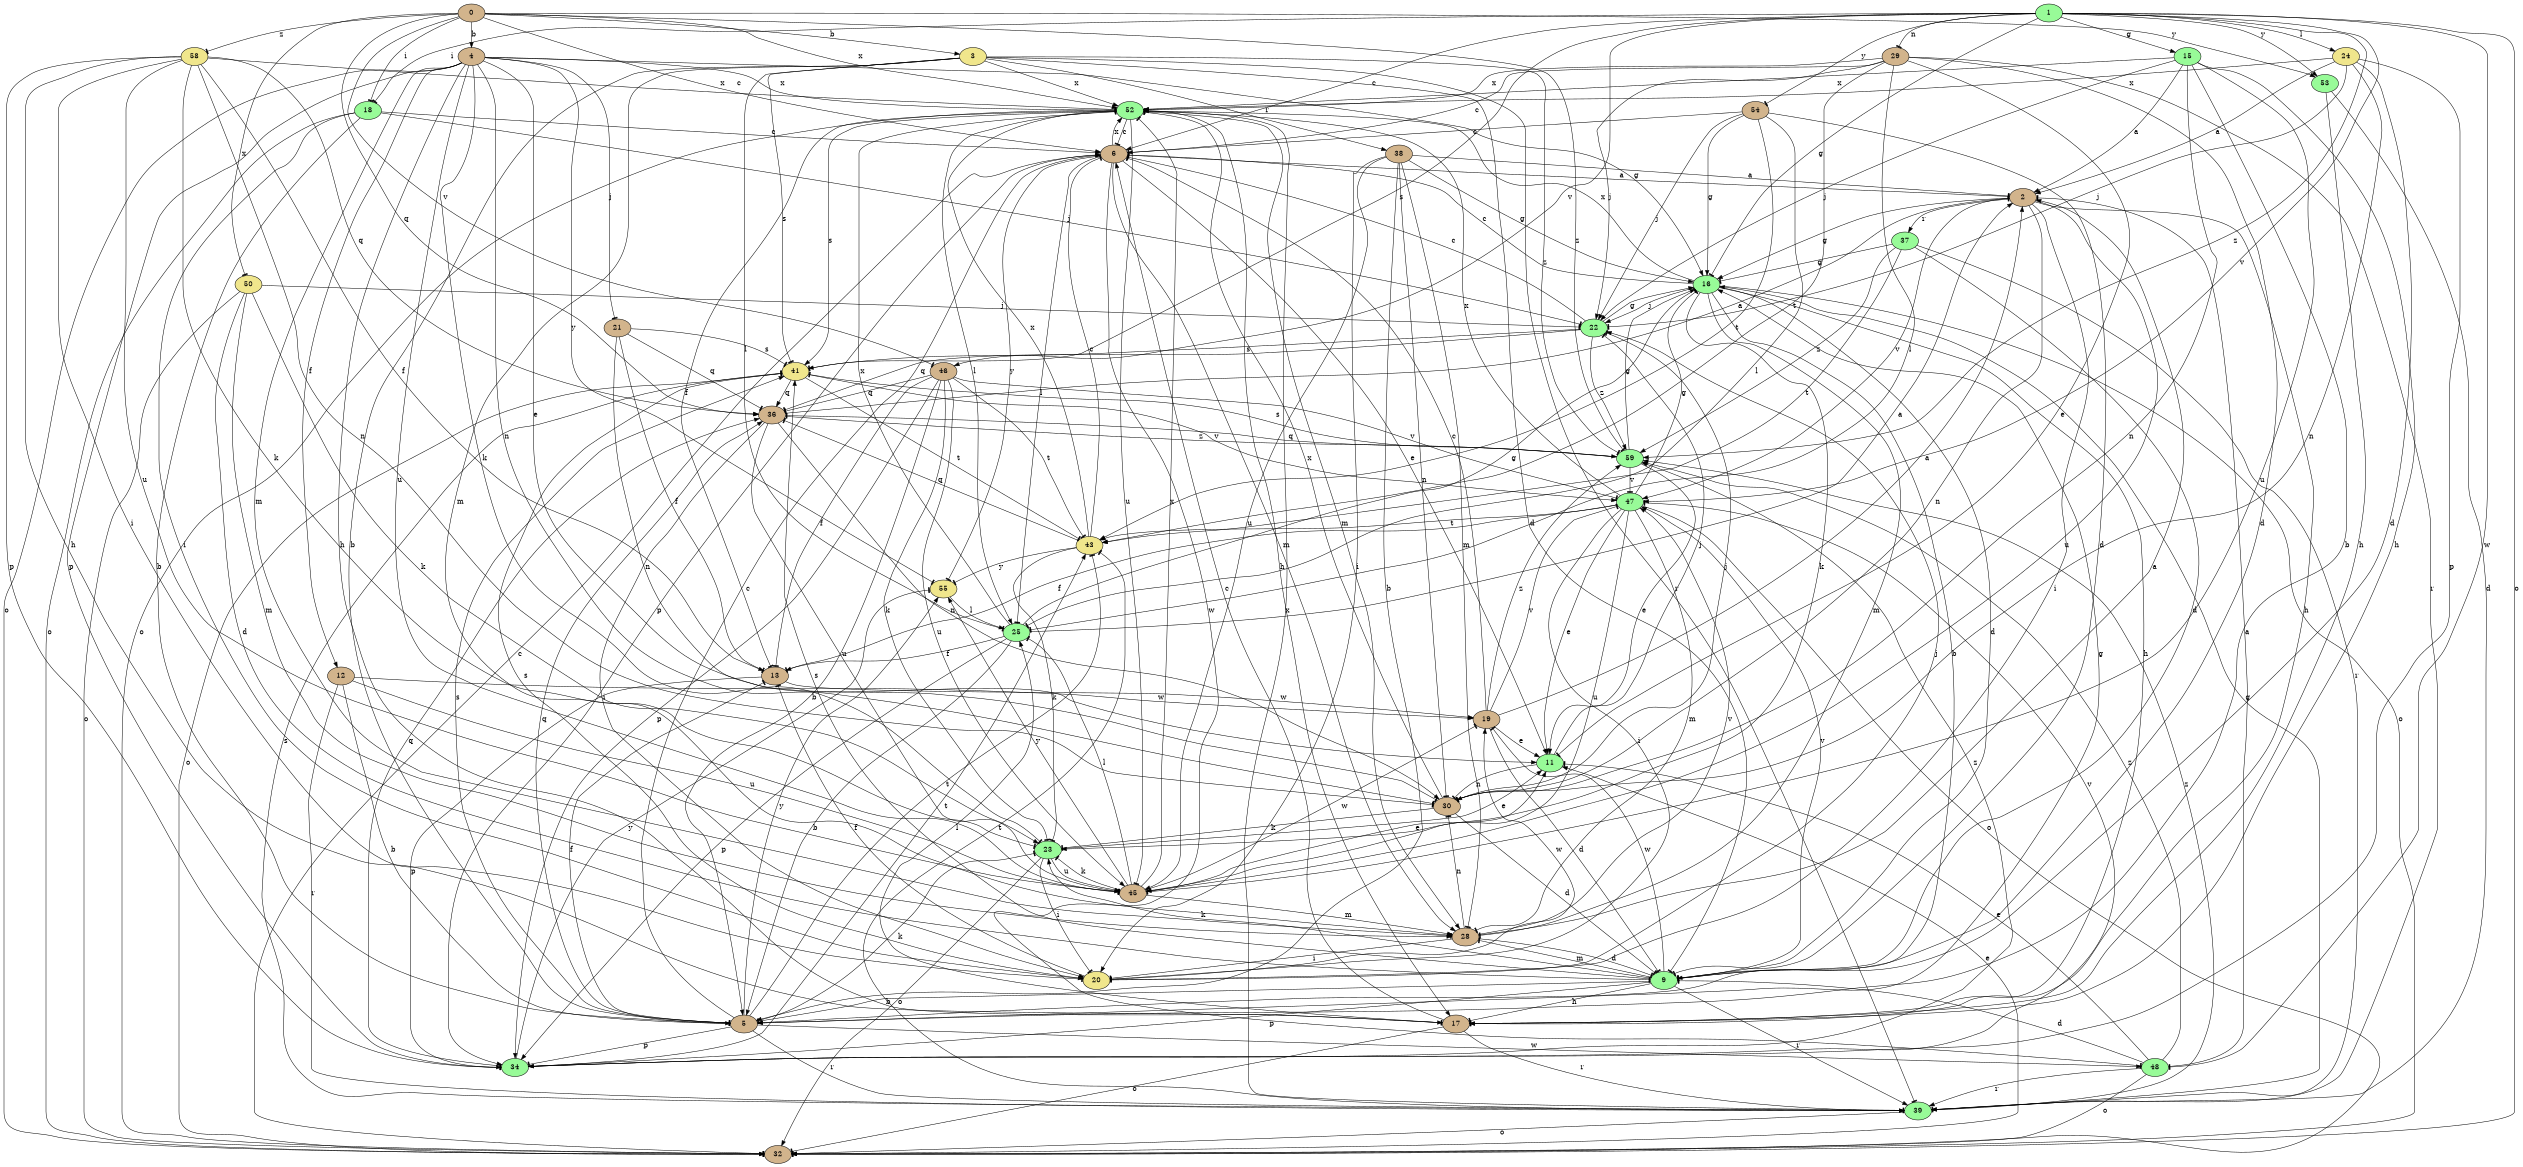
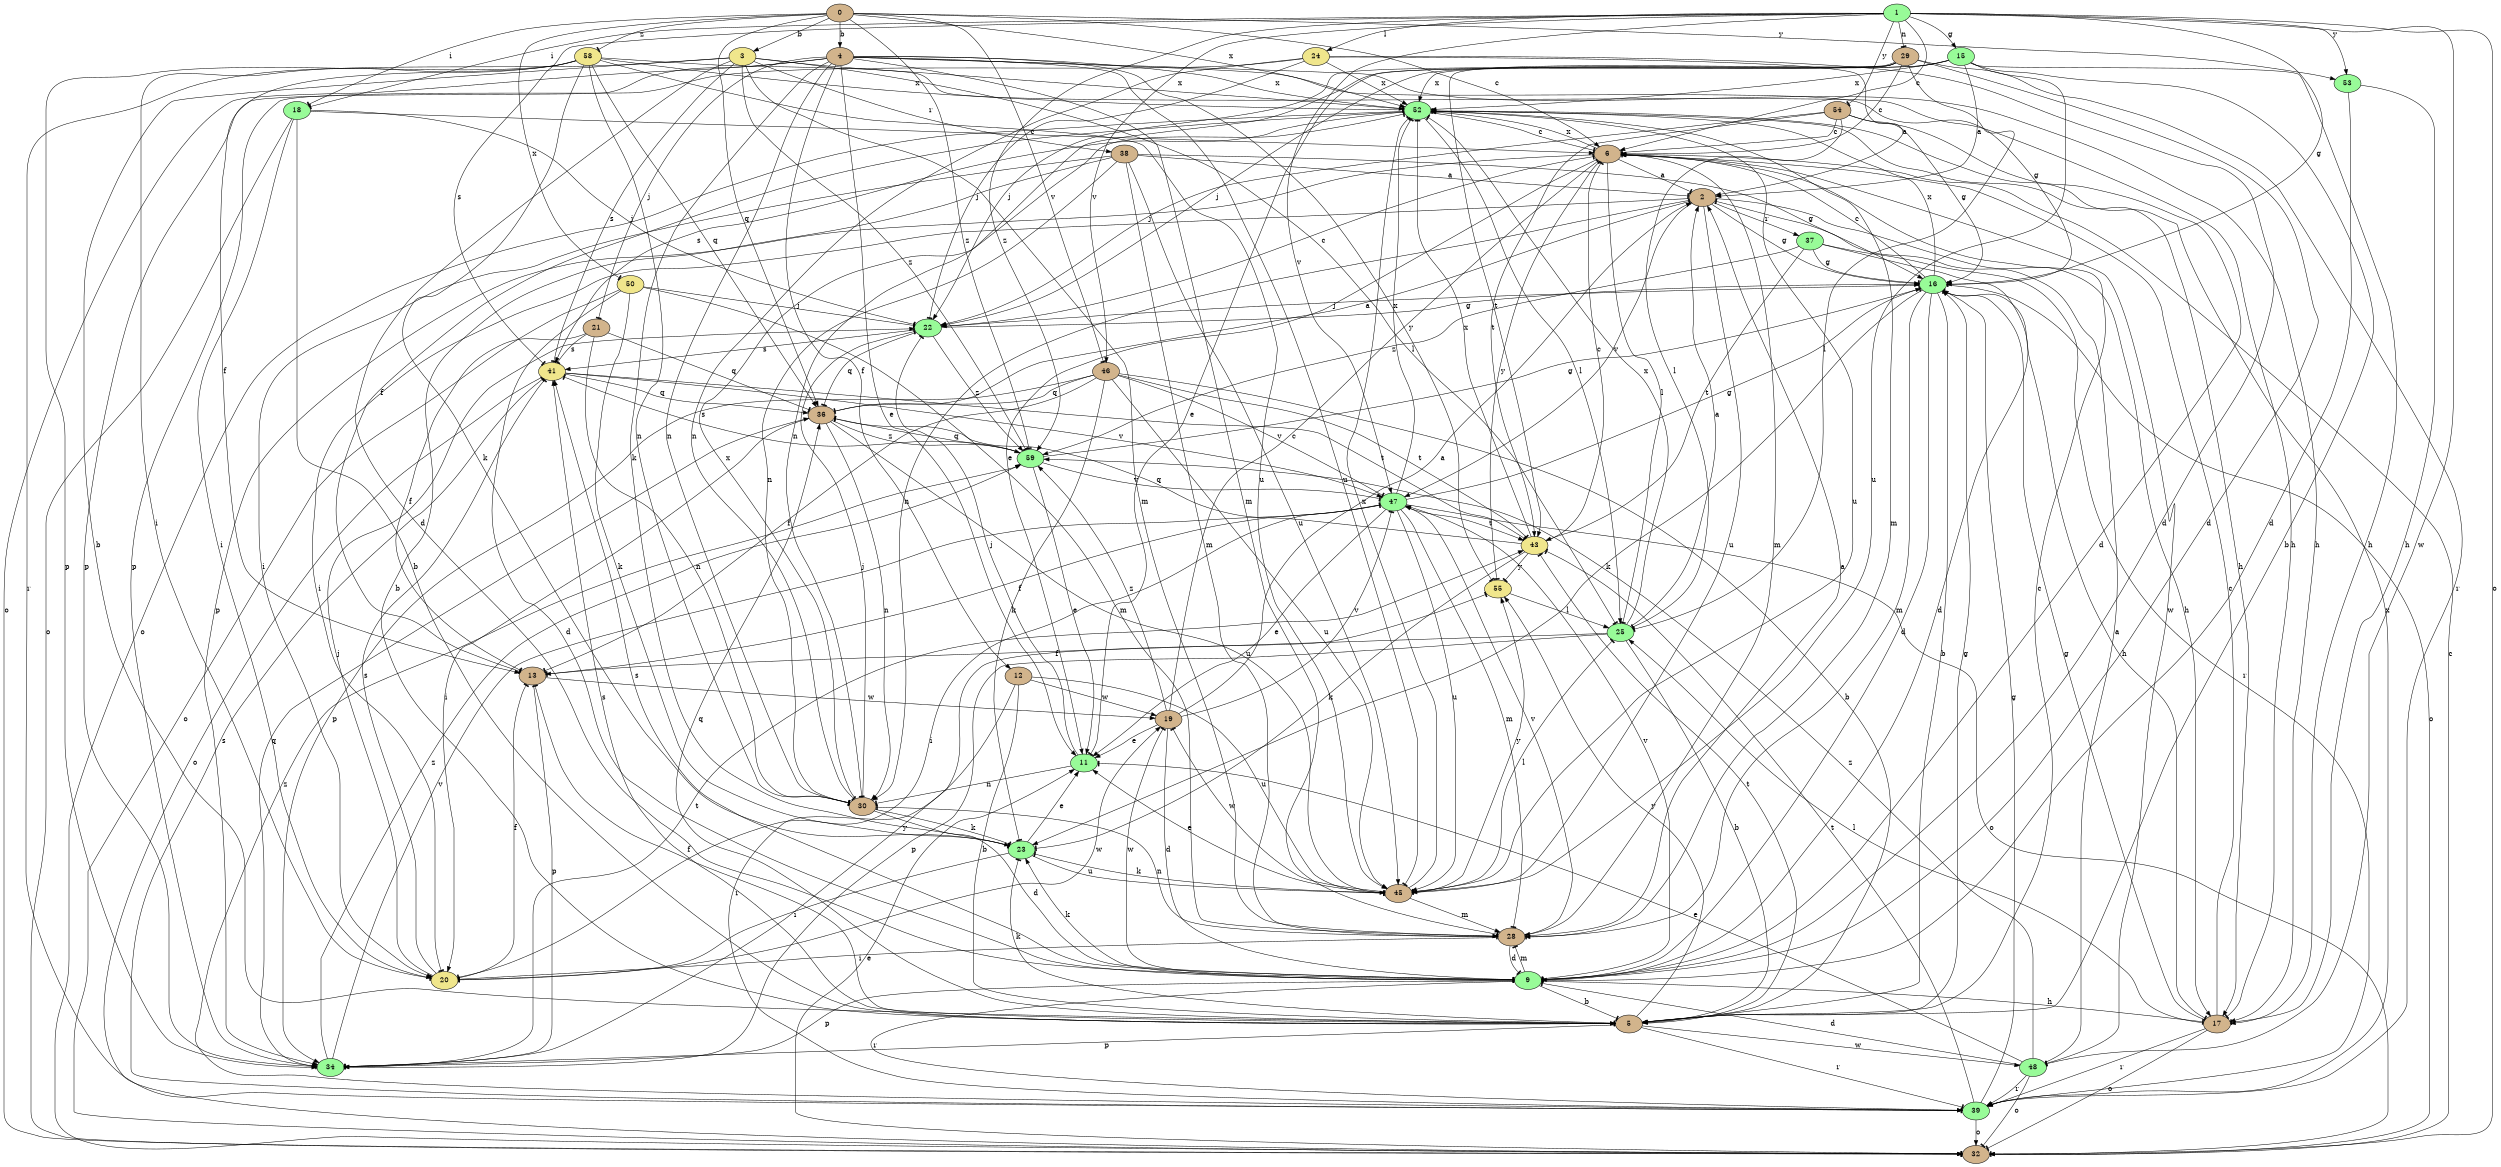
(1365, 503) -> (2062, 647)
(2486, 811) -> (2126, 711)
(911, 987) -> none
